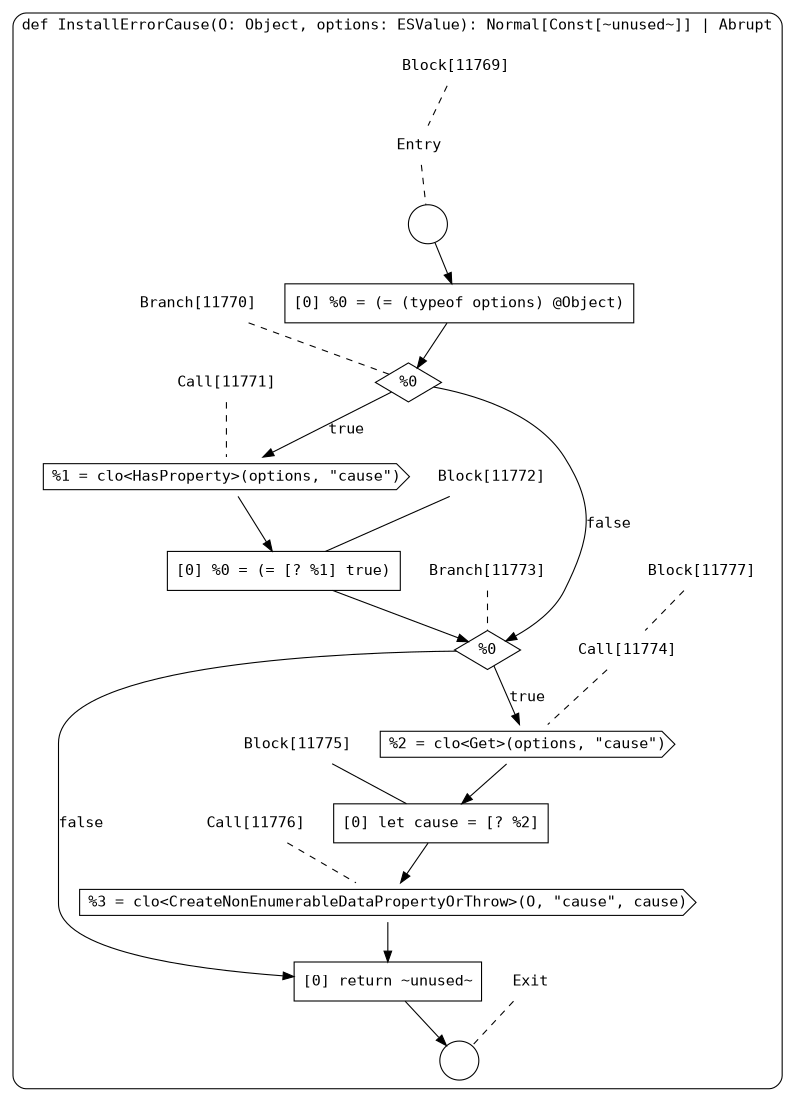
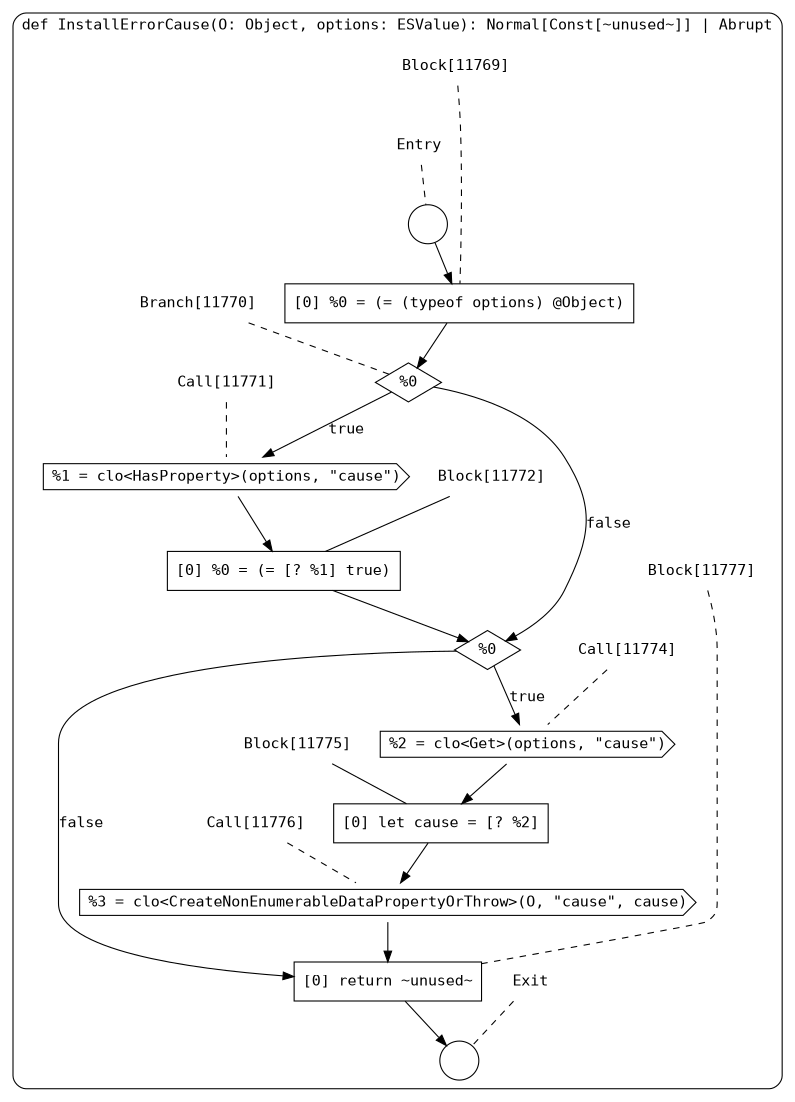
(438, 106) -> (461, 185)
(487, 571) -> none
(665, 611) -> (717, 872)
